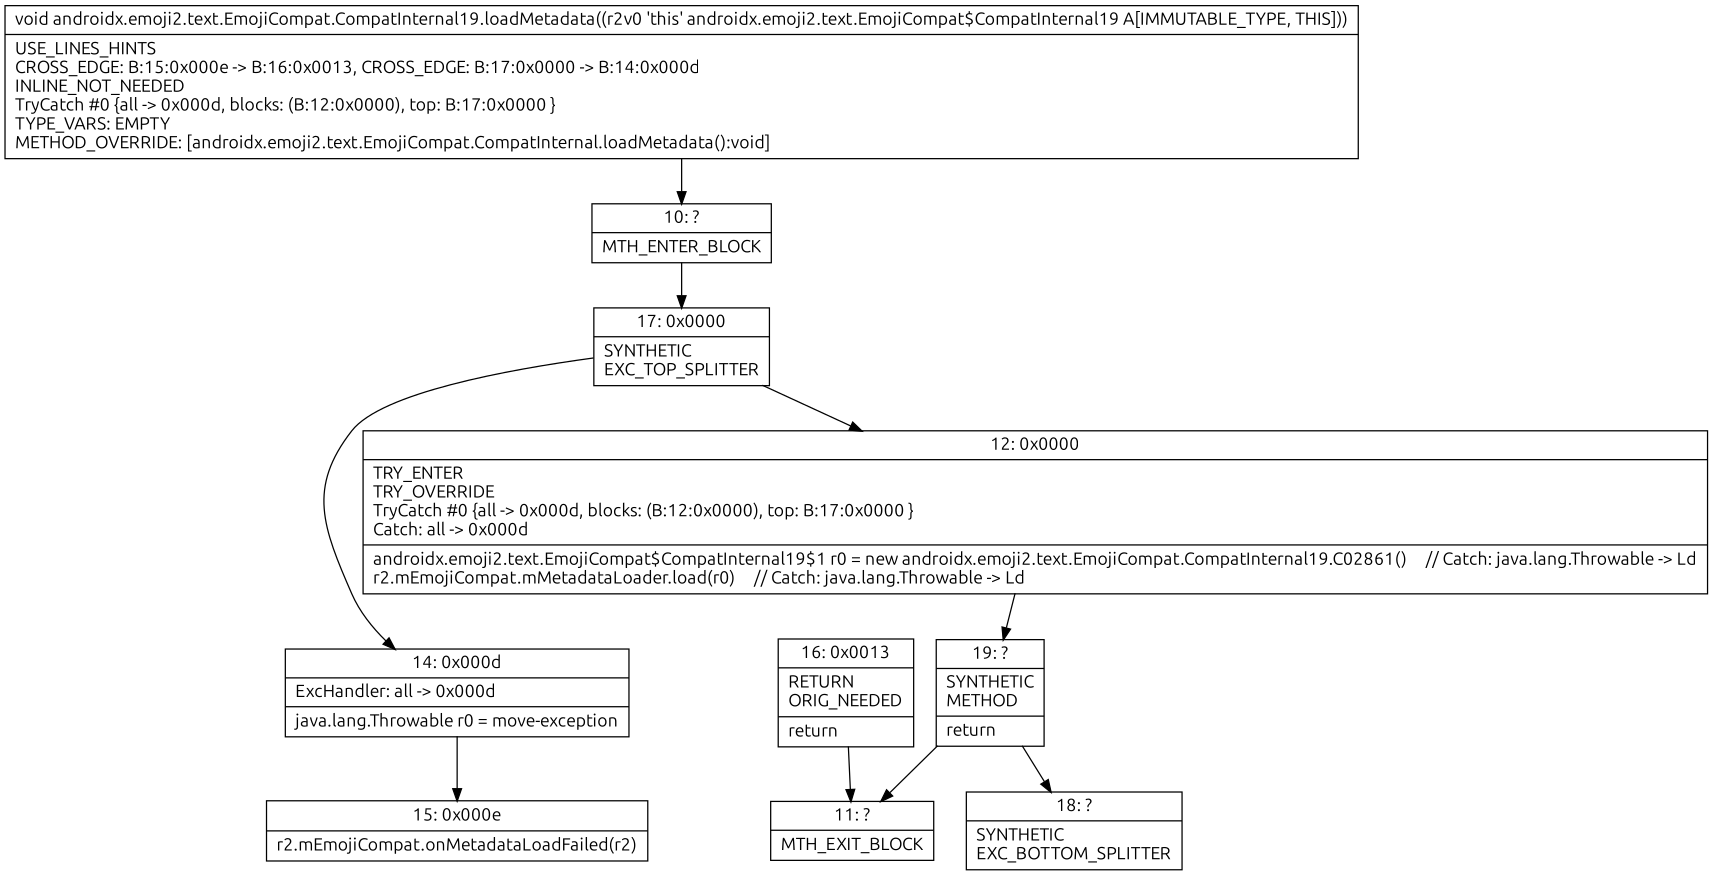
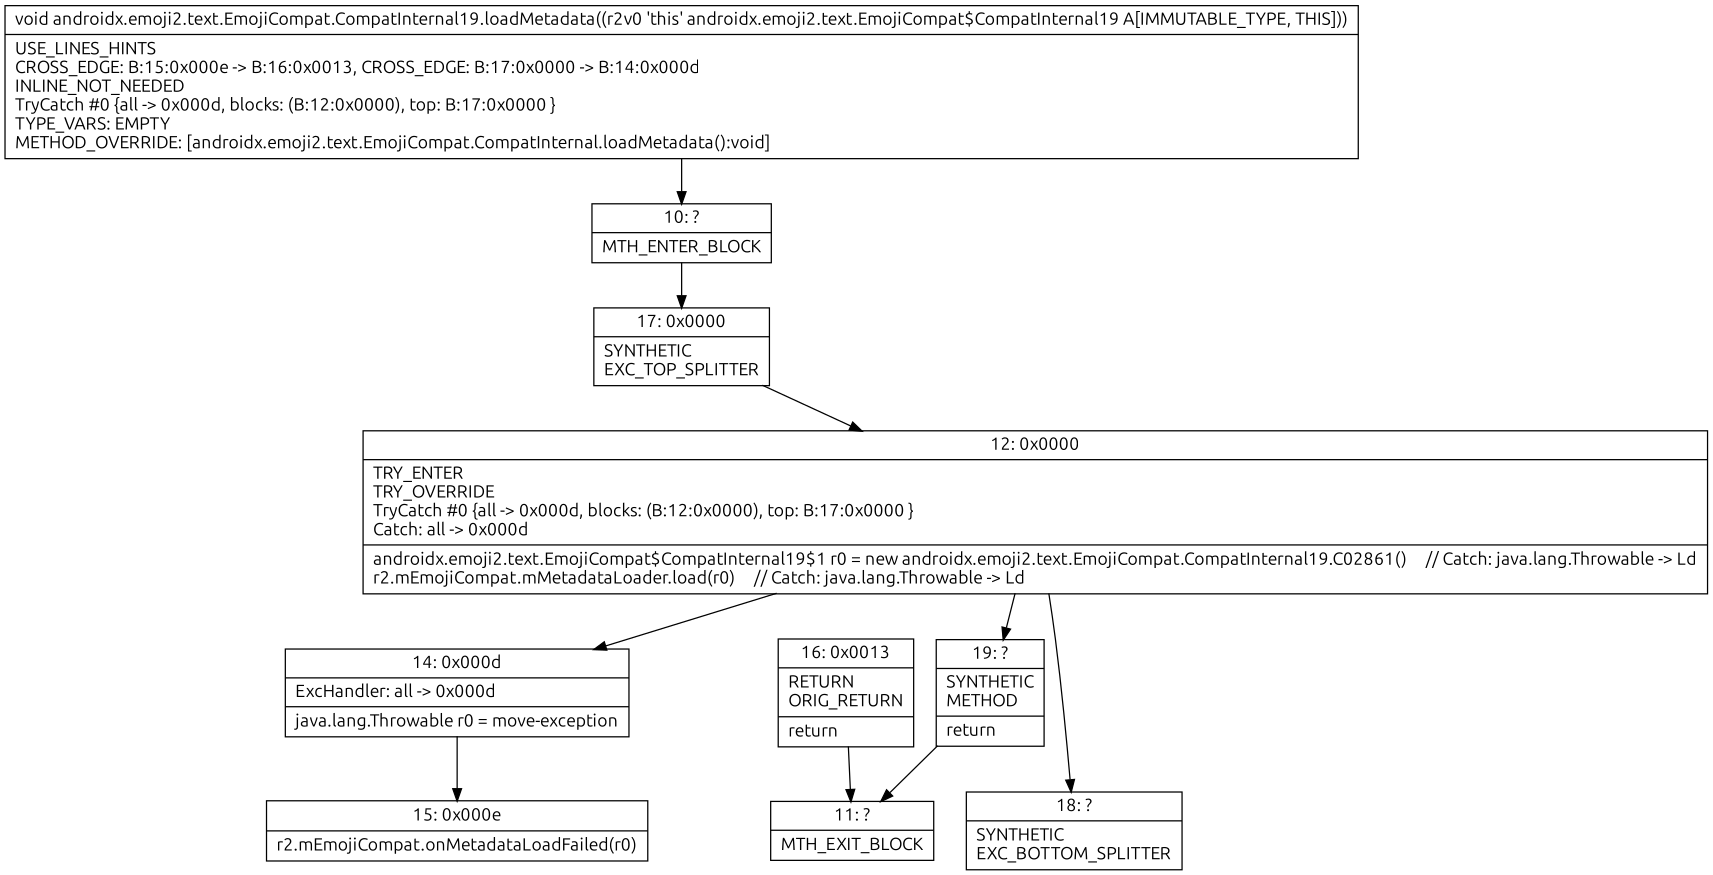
(360, 423) -> (691, 620)
(845, 701) -> (846, 701)
(1033, 764) -> (1061, 686)
(457, 845) -> (457, 845)
